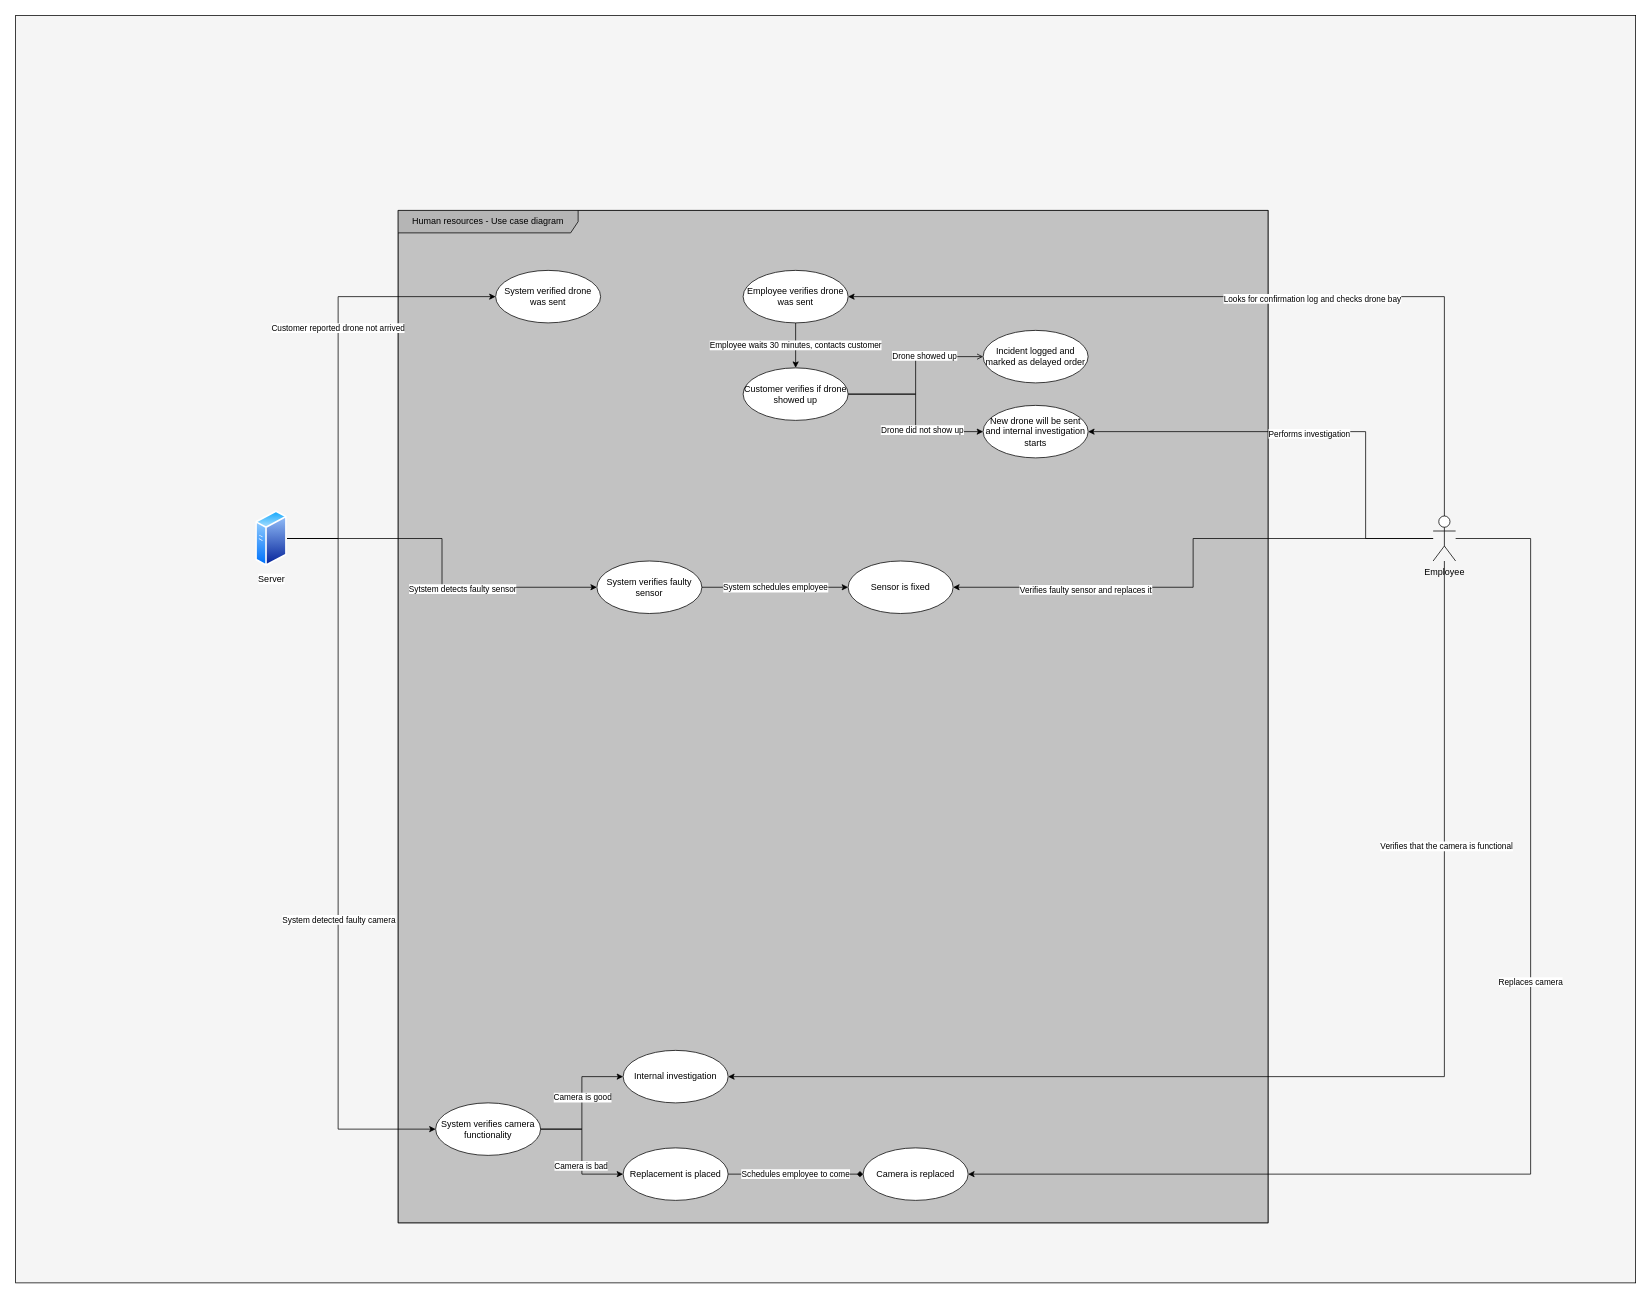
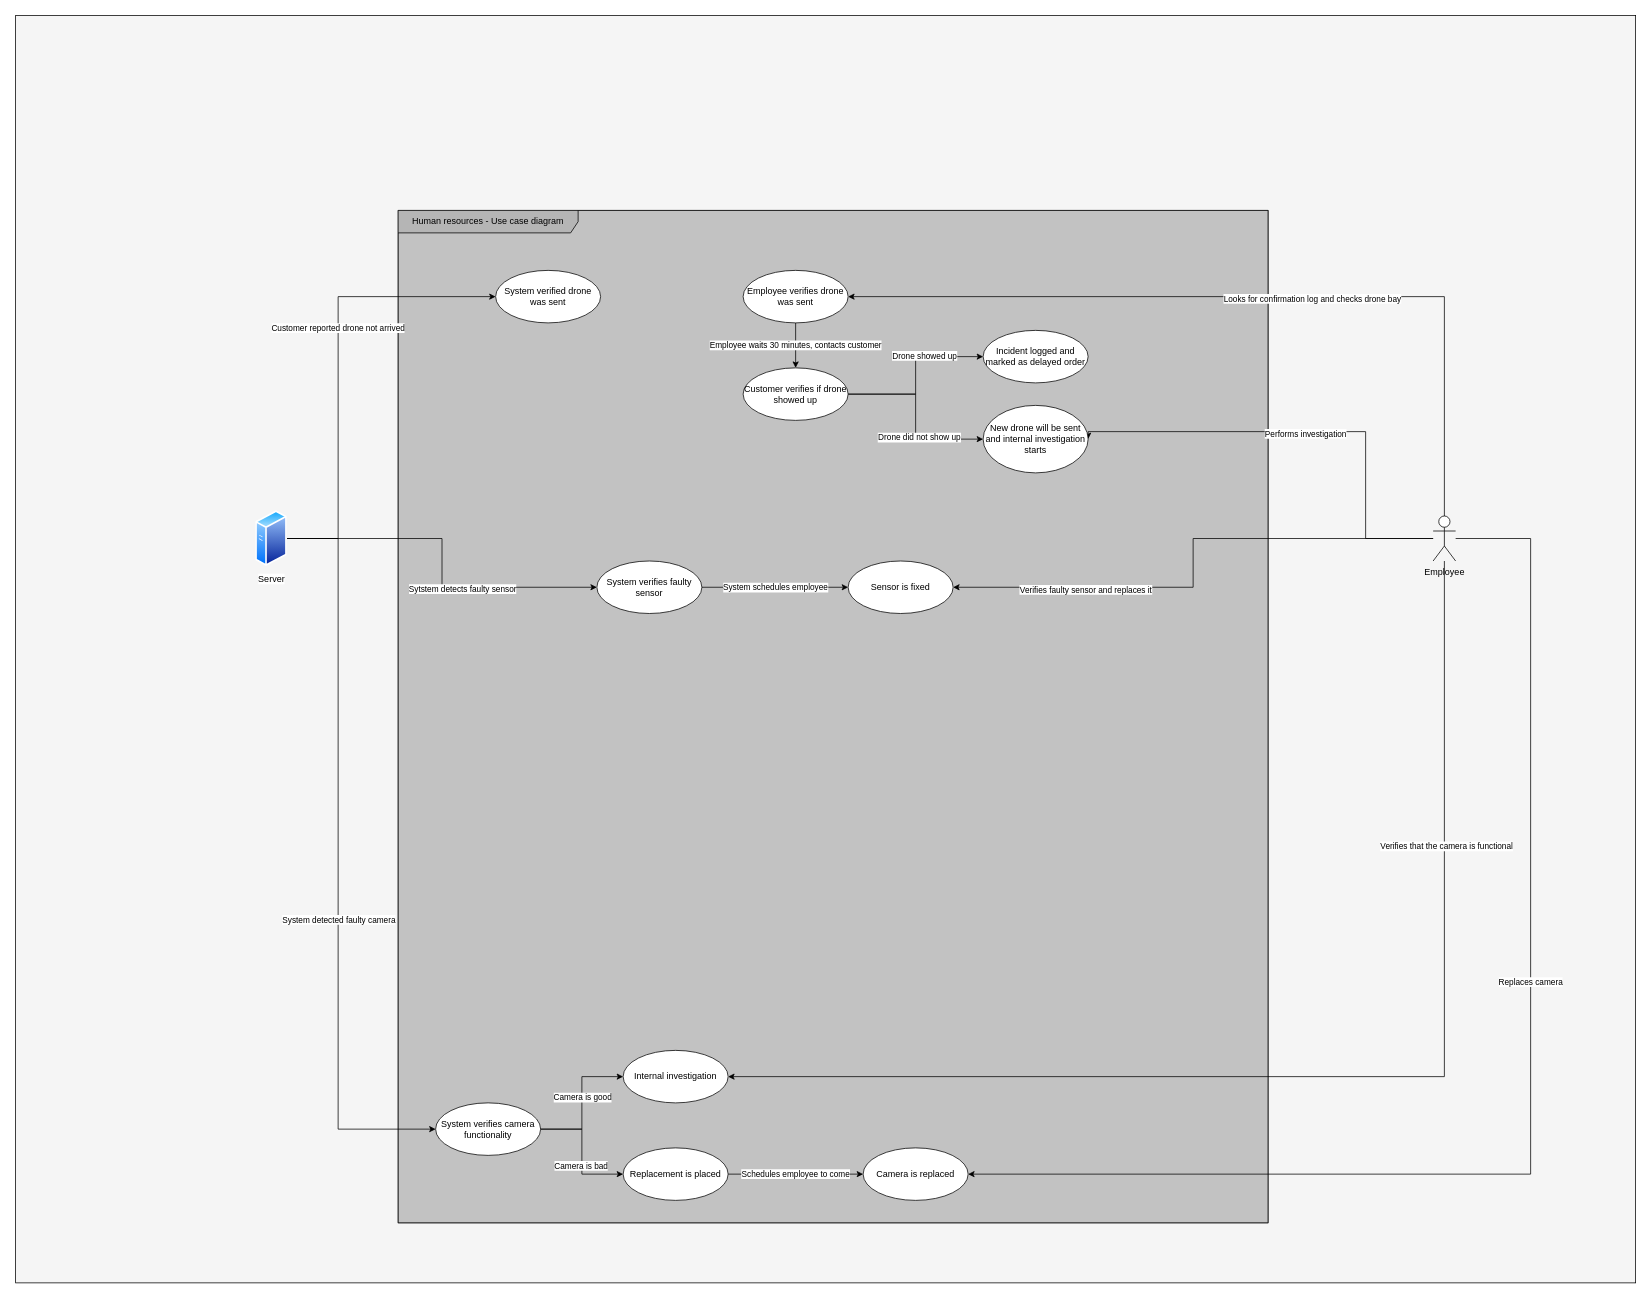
(978, 357) -> (976, 357)
(1035, 432) -> (1035, 439)
(856, 1174) -> (856, 1174)
